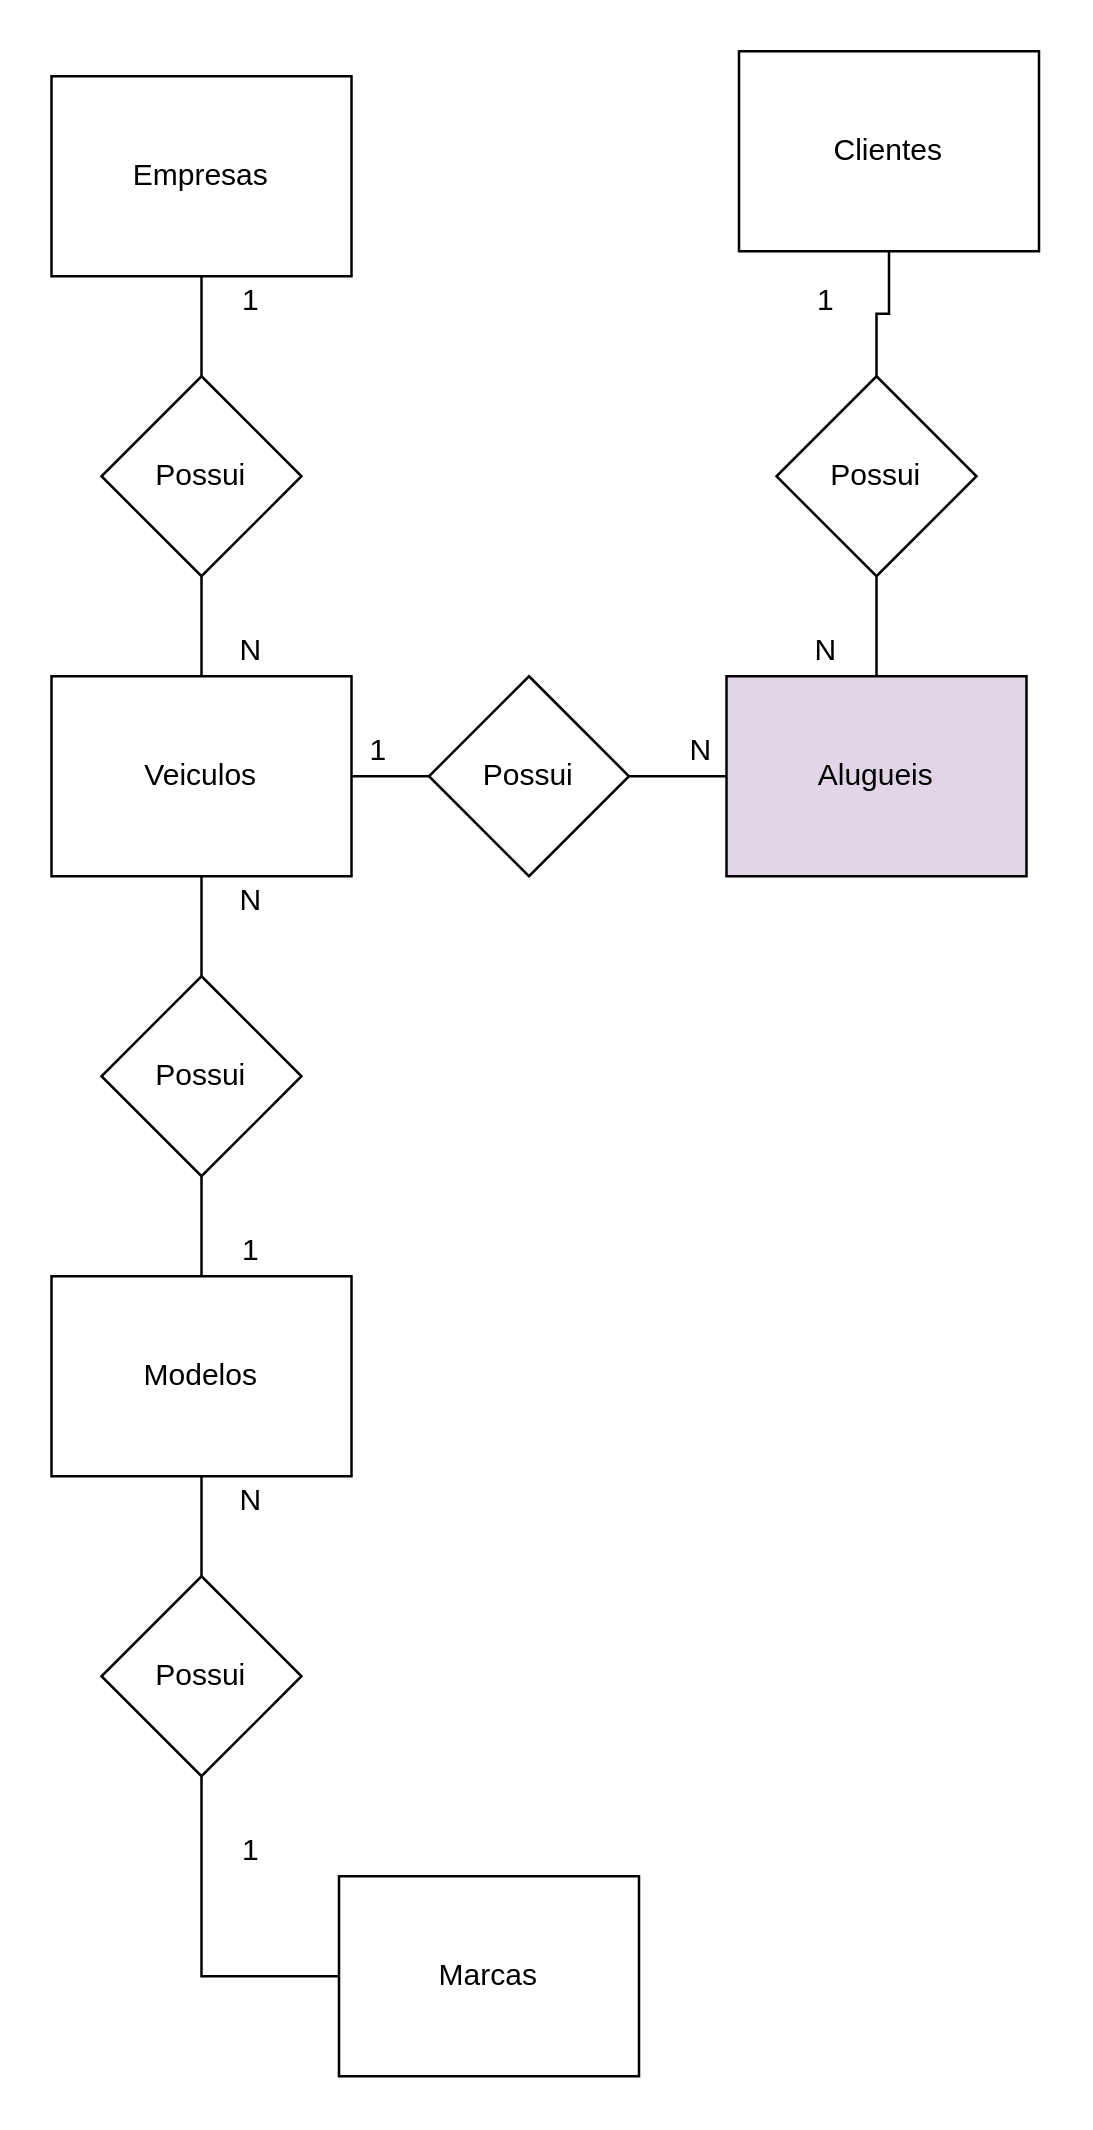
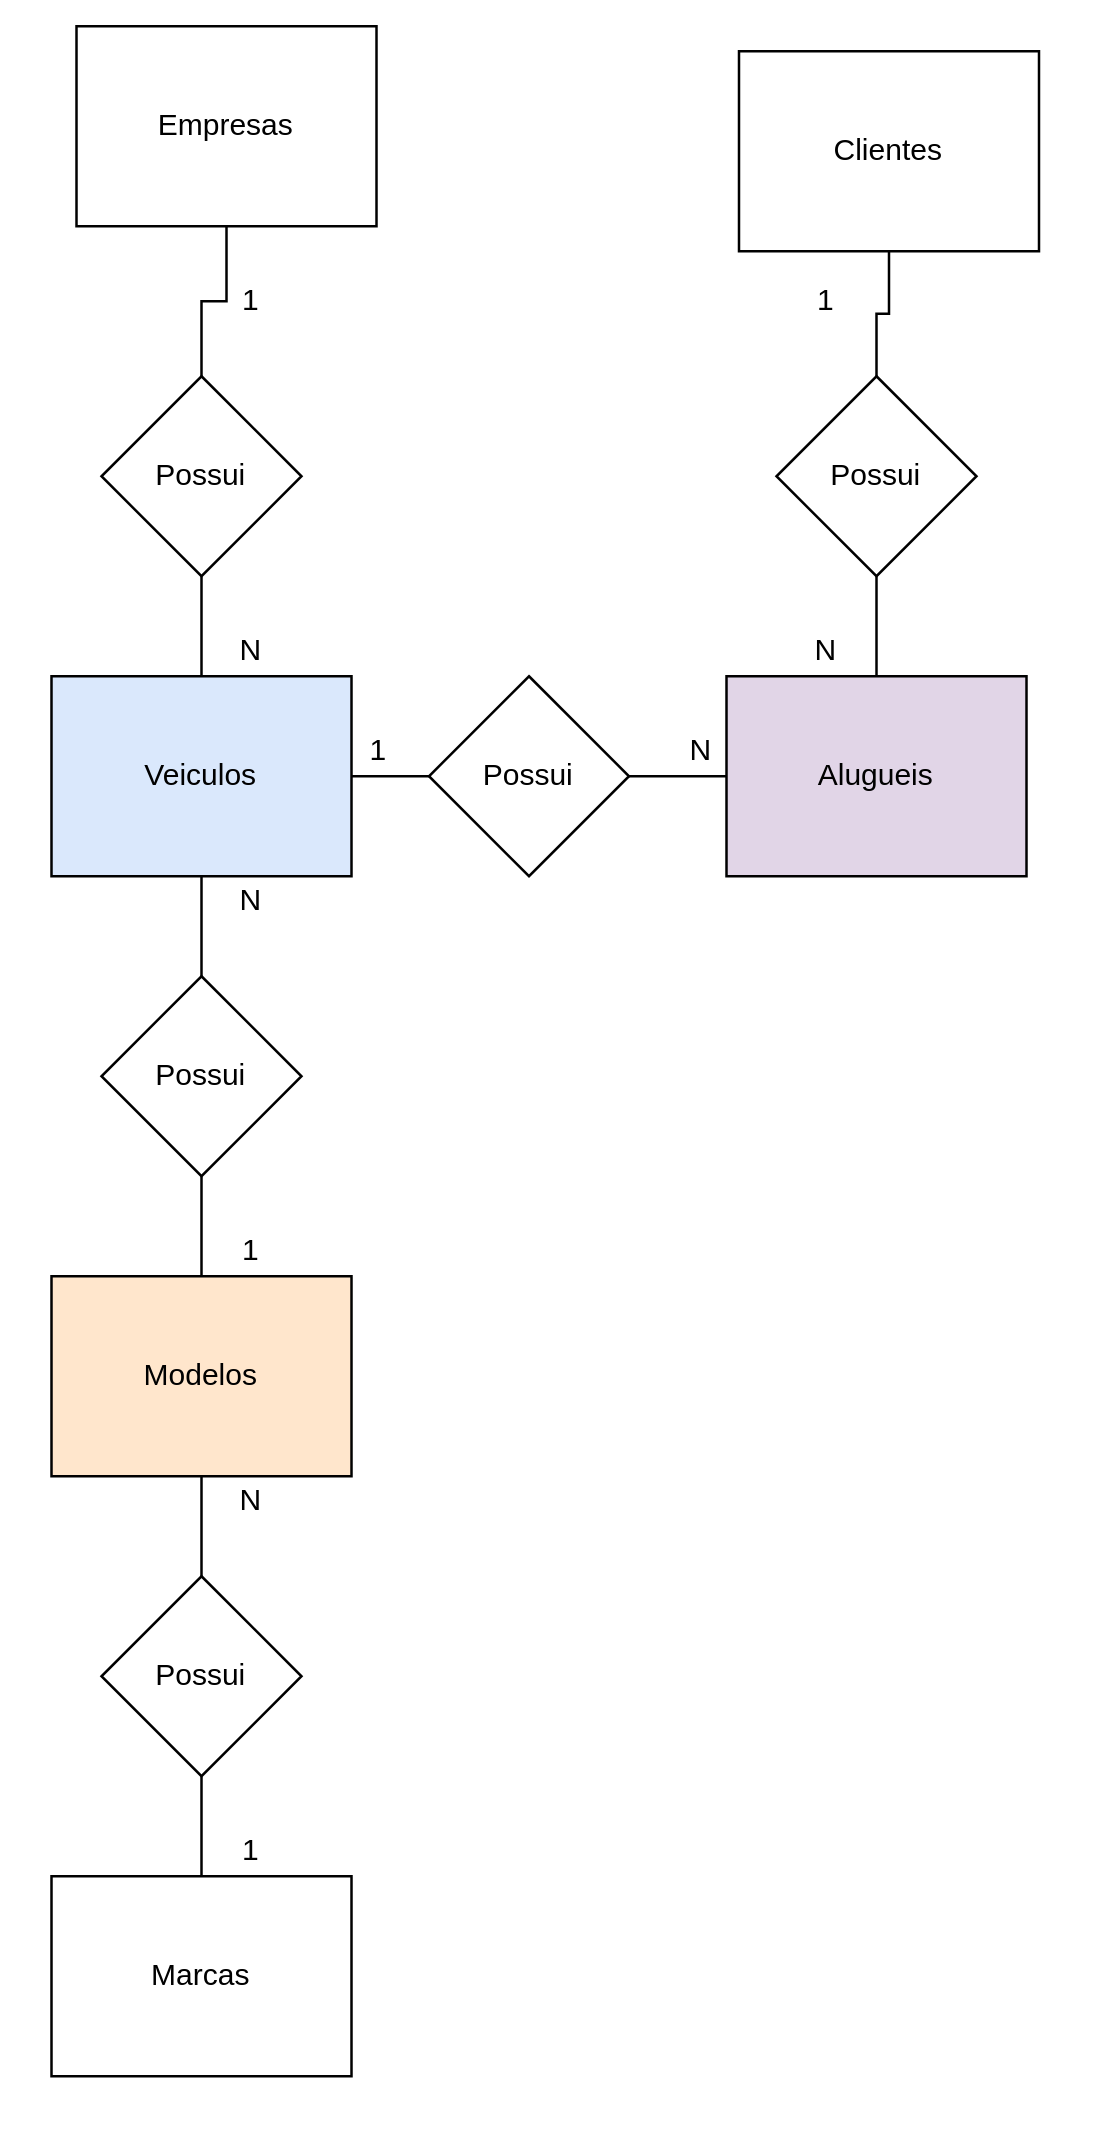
(201, 176) -> (226, 126)
(201, 776) -> (201, 776)
(201, 1376) -> (201, 1376)
(489, 1976) -> (201, 1976)
